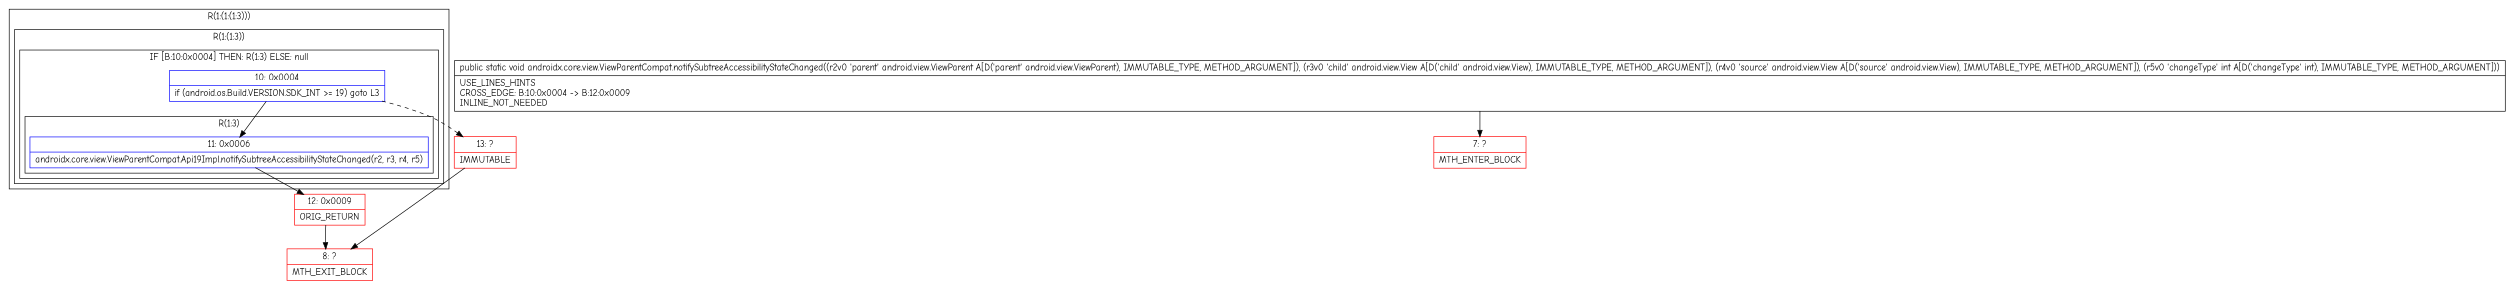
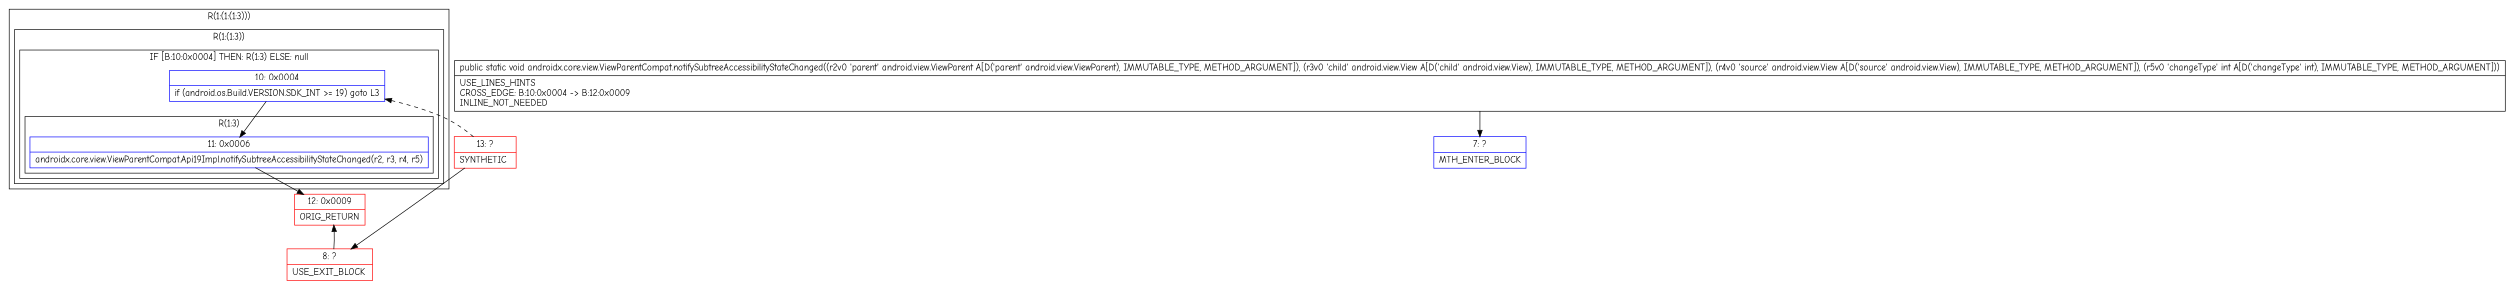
(420, 112) -> (431, 112)
(1480, 152) -> (1480, 152)
(485, 160) -> (483, 160)
(325, 234) -> (334, 240)
(330, 272) -> (329, 272)
